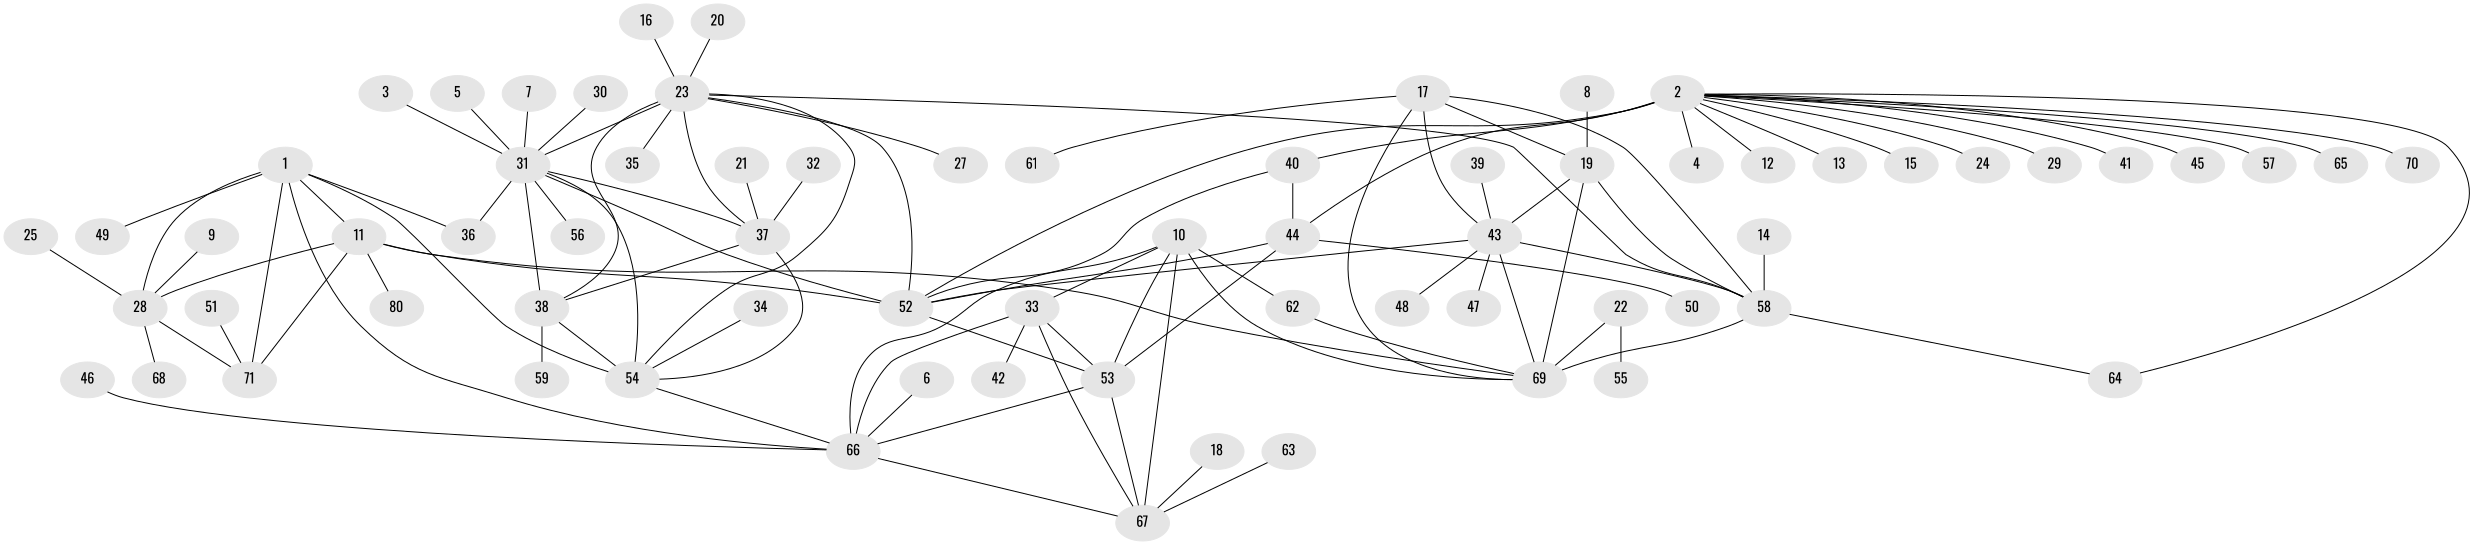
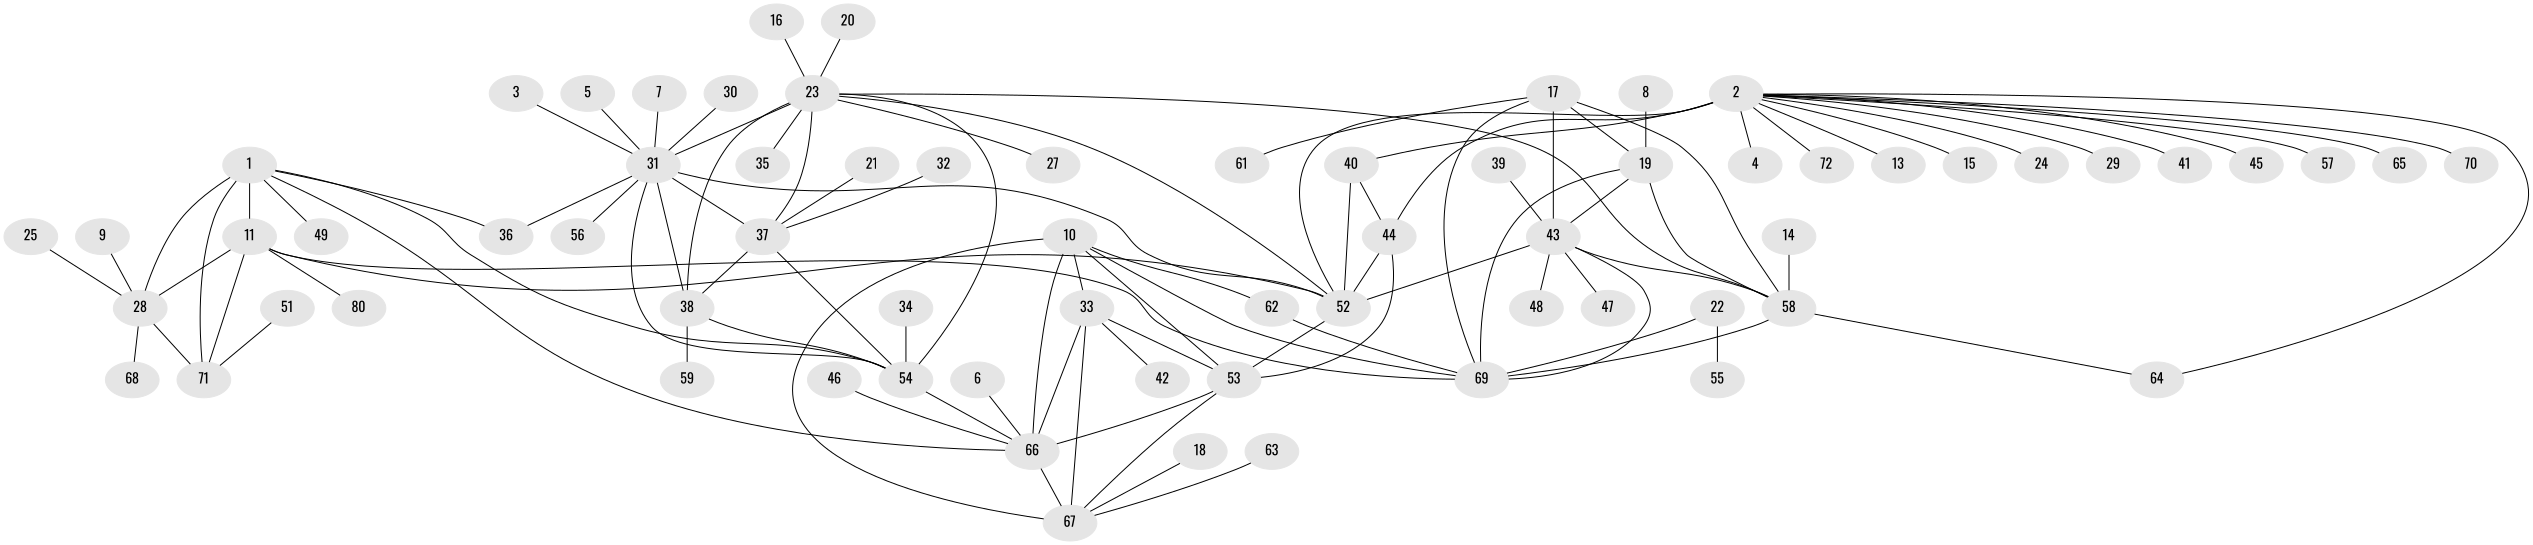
(1768, 165) -> (1827, 165)
(1693, 308) -> none
